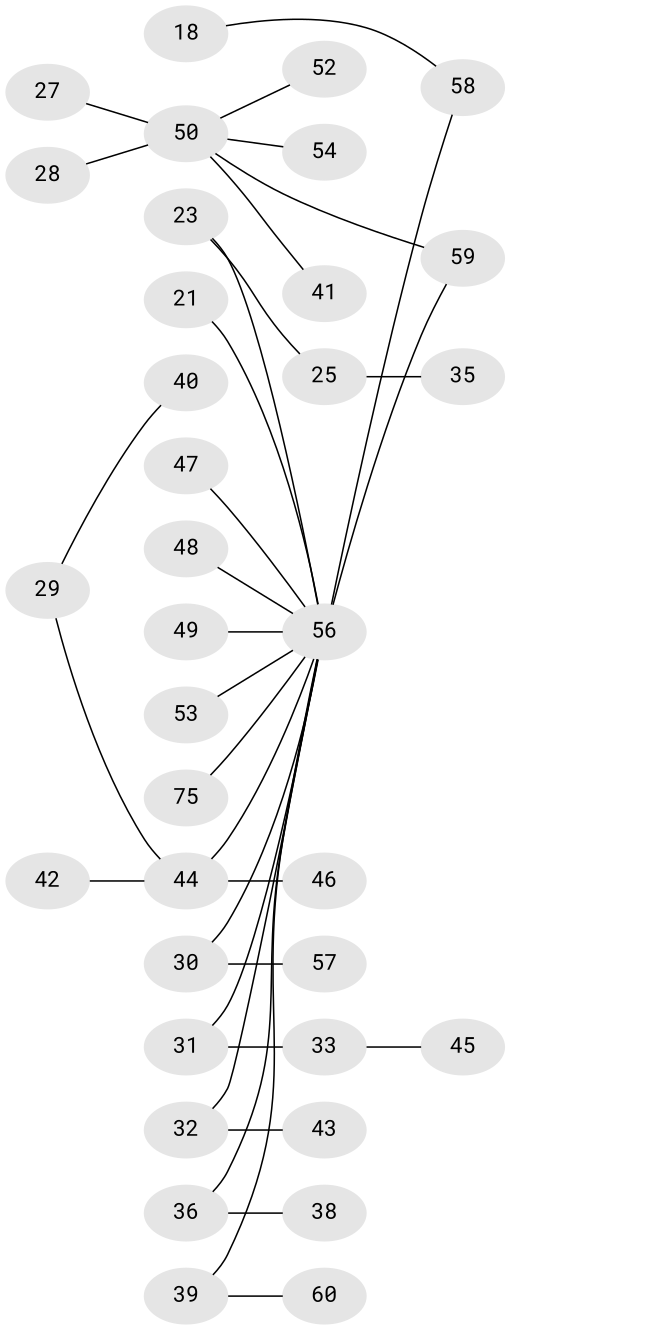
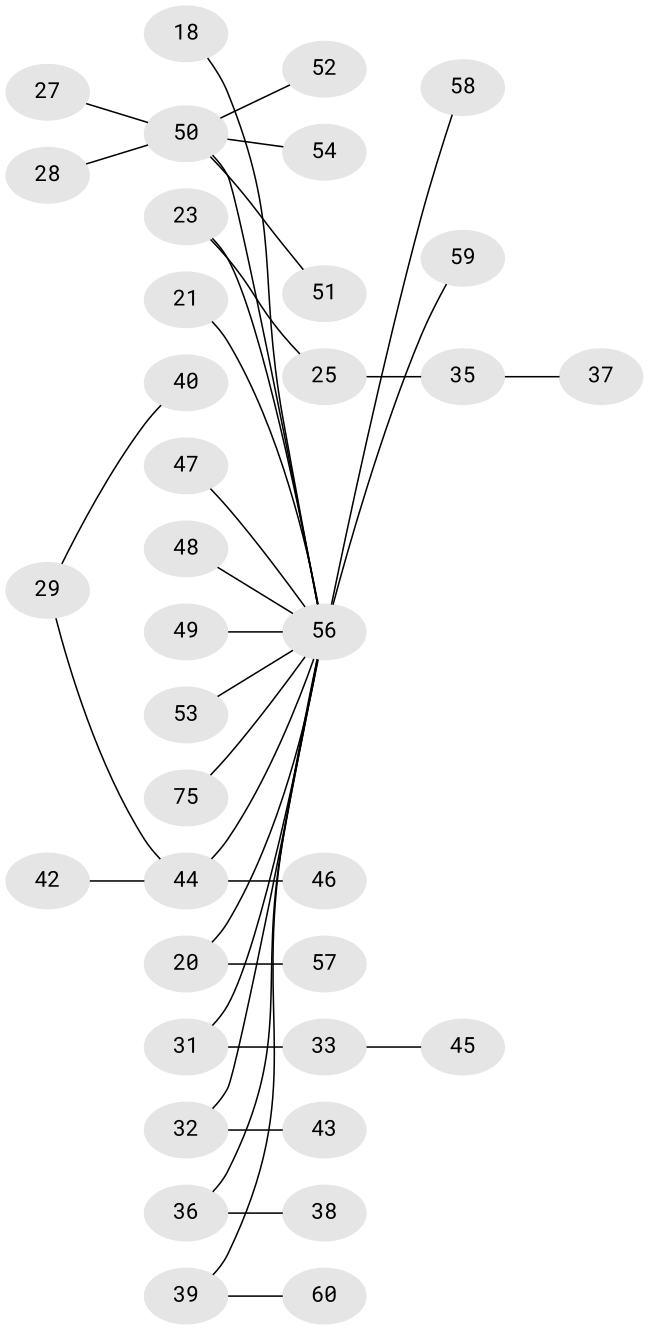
(336, 22) -> (269, 300)
(316, 209) -> (249, 263)
(324, 294) -> (324, 294)
none -> (601, 377)
(186, 964) -> (186, 964)
